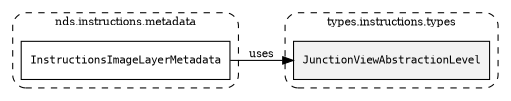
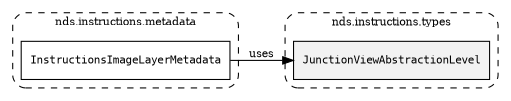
(392, 23) -> (392, 23)
